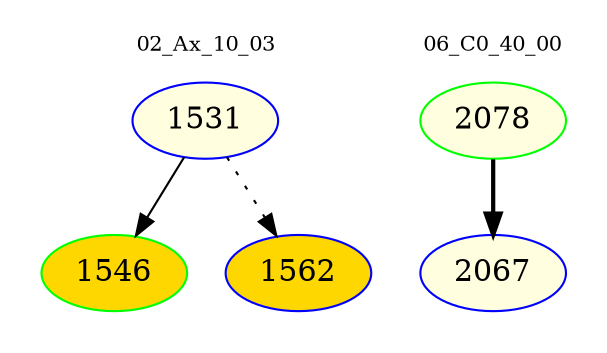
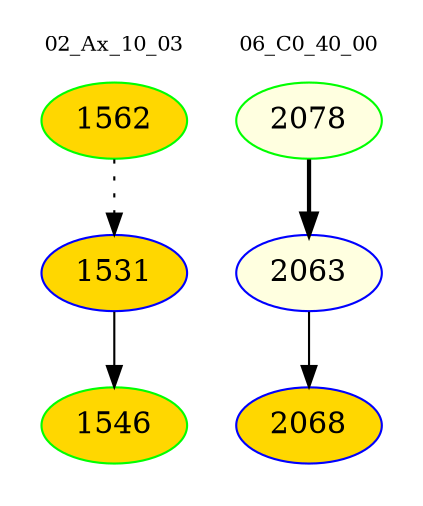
(205, 121) -> (114, 273)
(246, 187) -> (114, 186)
(298, 273) -> (114, 121)
(493, 273) -> (309, 273)
none -> (309, 425)
